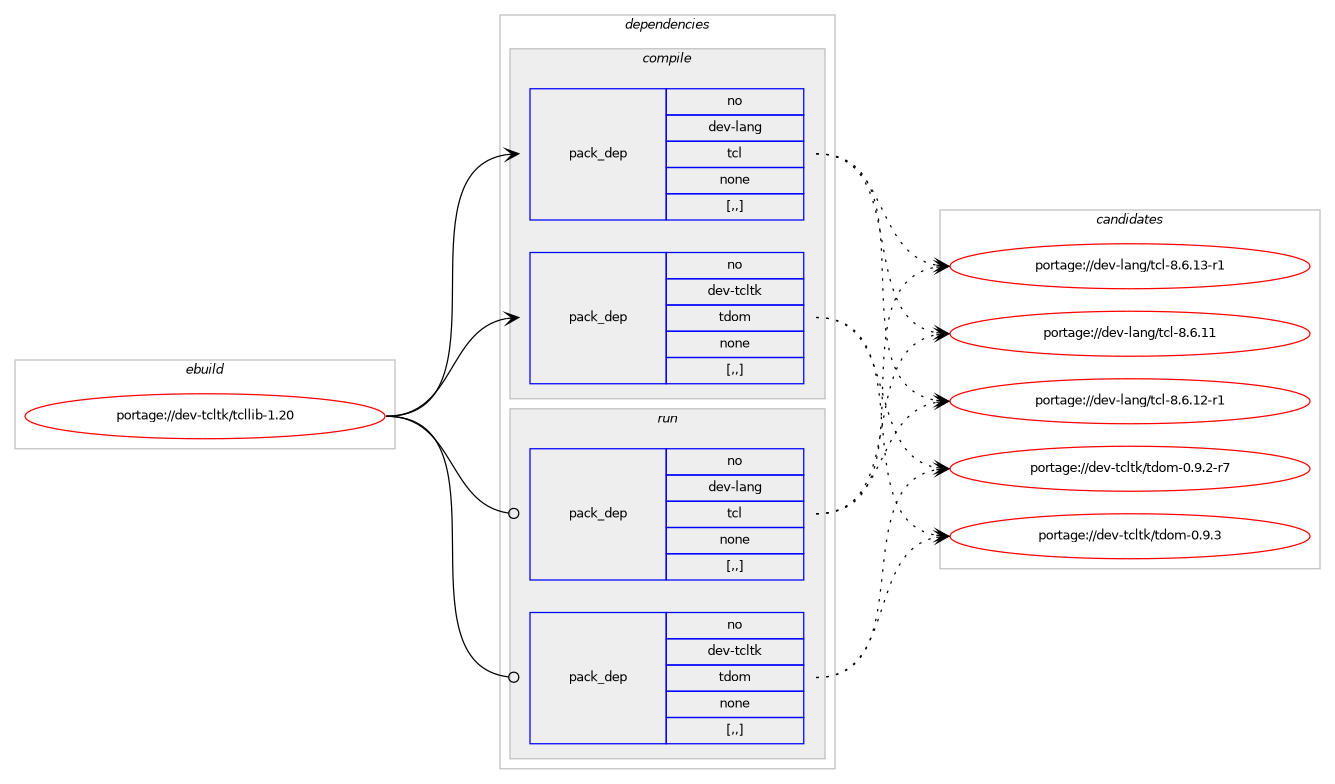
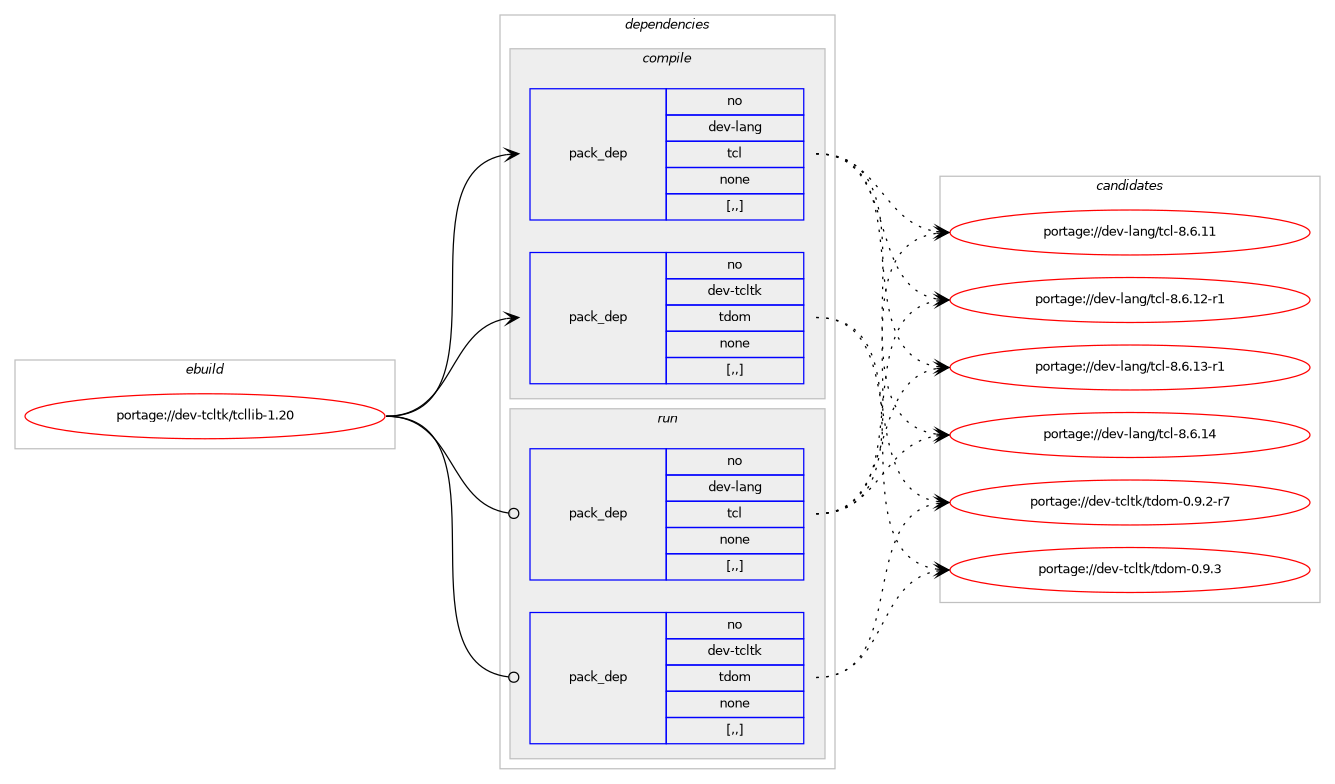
none -> (1130, 435)
